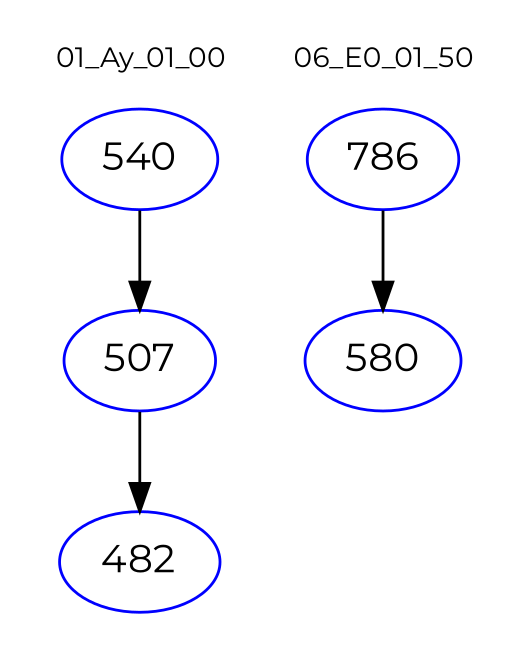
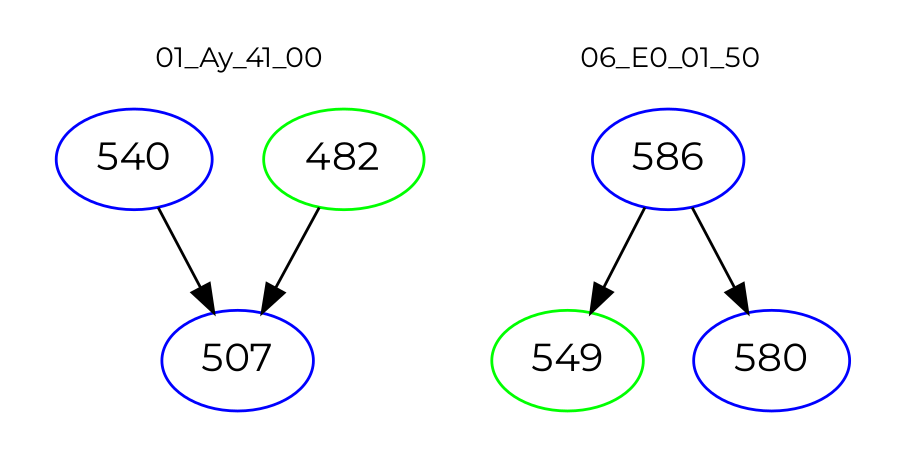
(141, 60) -> (240, 60)
(383, 159) -> (668, 159)
none -> (568, 361)
(140, 448) -> (298, 247)
(140, 562) -> (344, 159)
